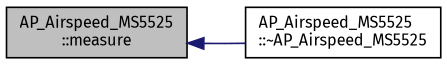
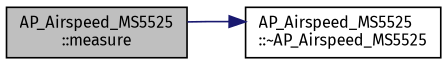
(225, 43) -> (208, 22)
